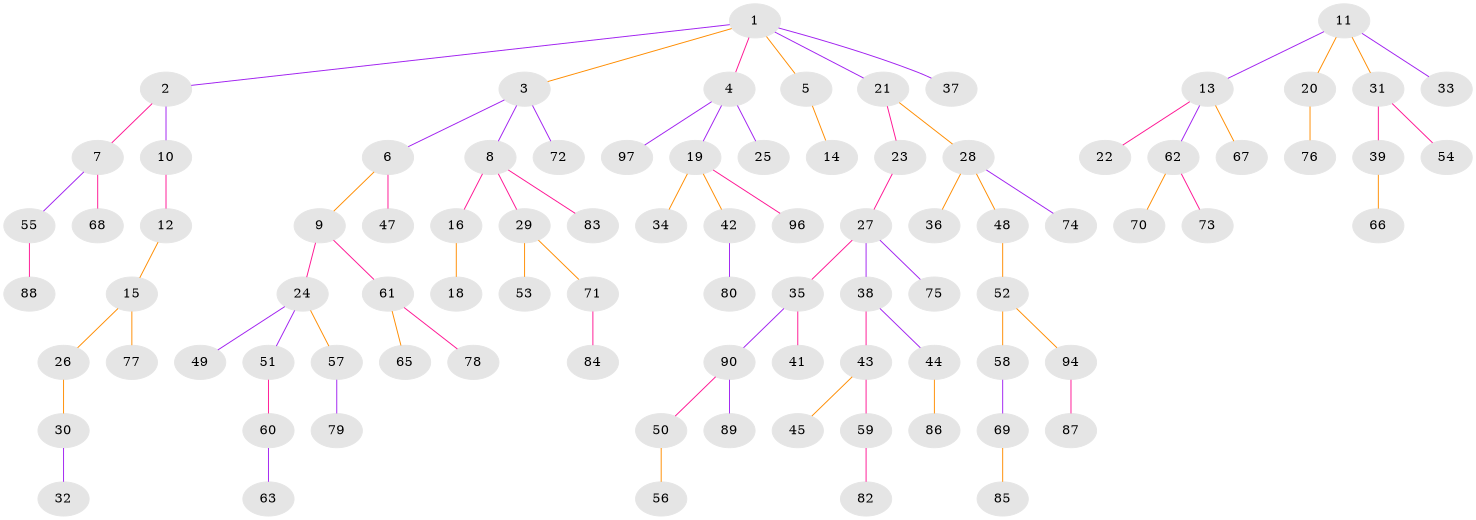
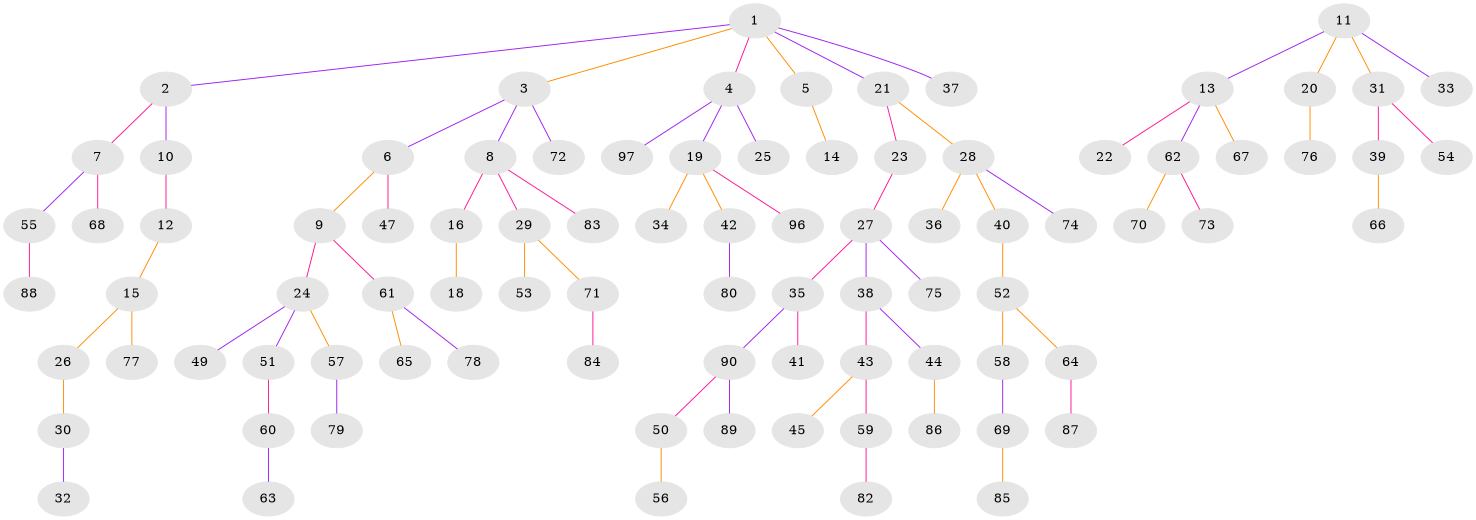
(1003, 226) -> (1003, 226)
(431, 328) -> (431, 328)
(1071, 362) -> (1071, 362)
